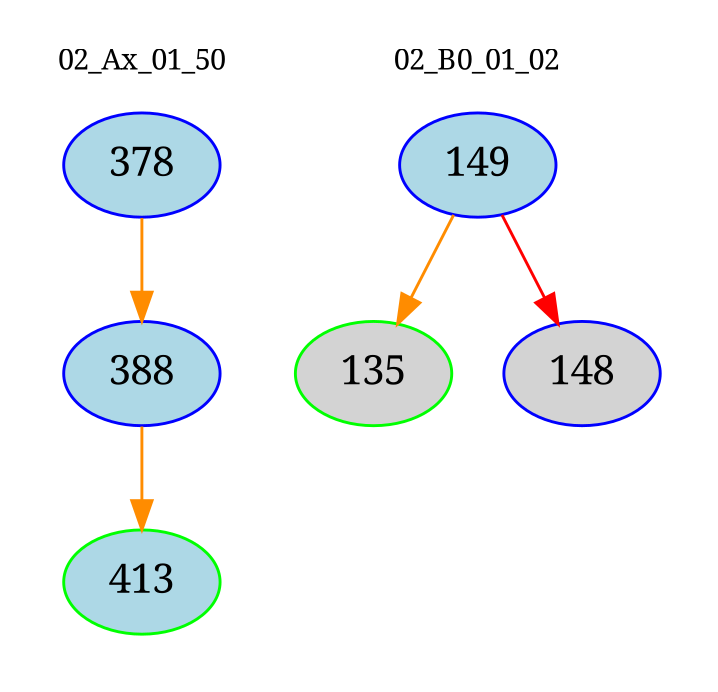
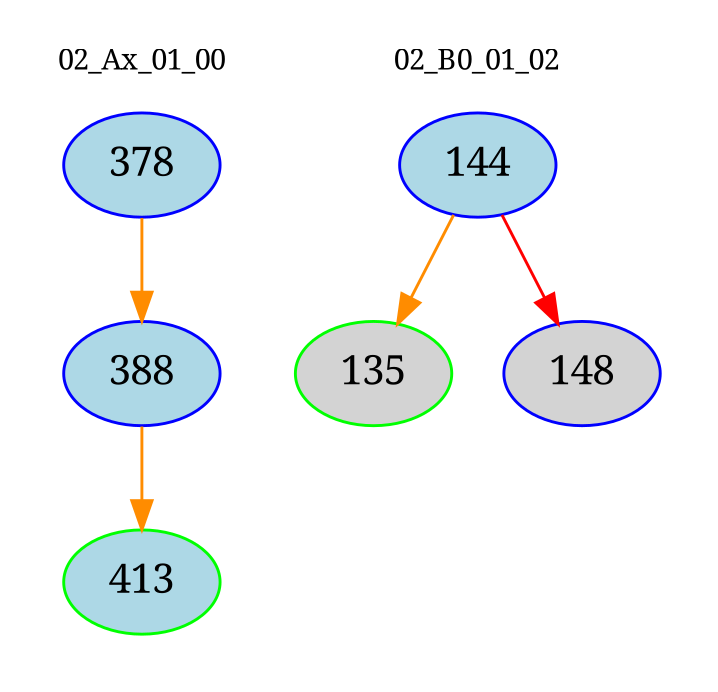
(142, 62) -> (142, 62)
(478, 165) -> (478, 165)
